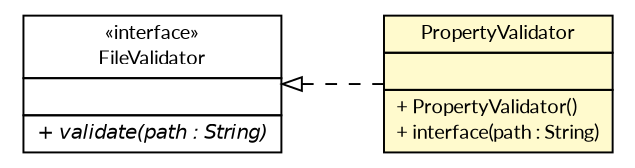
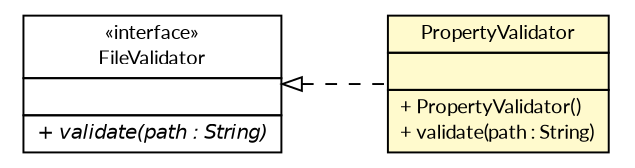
(498, 133) -> (498, 133)
